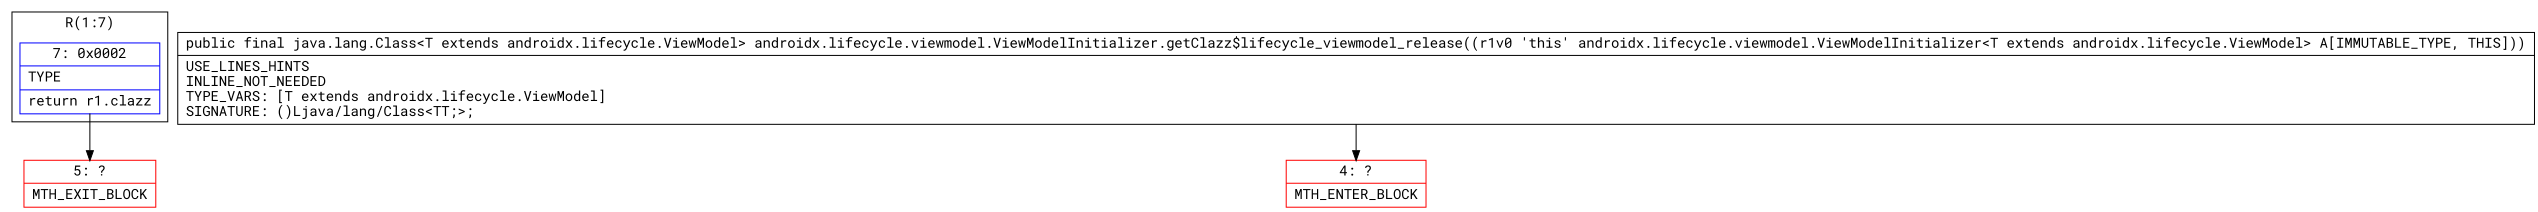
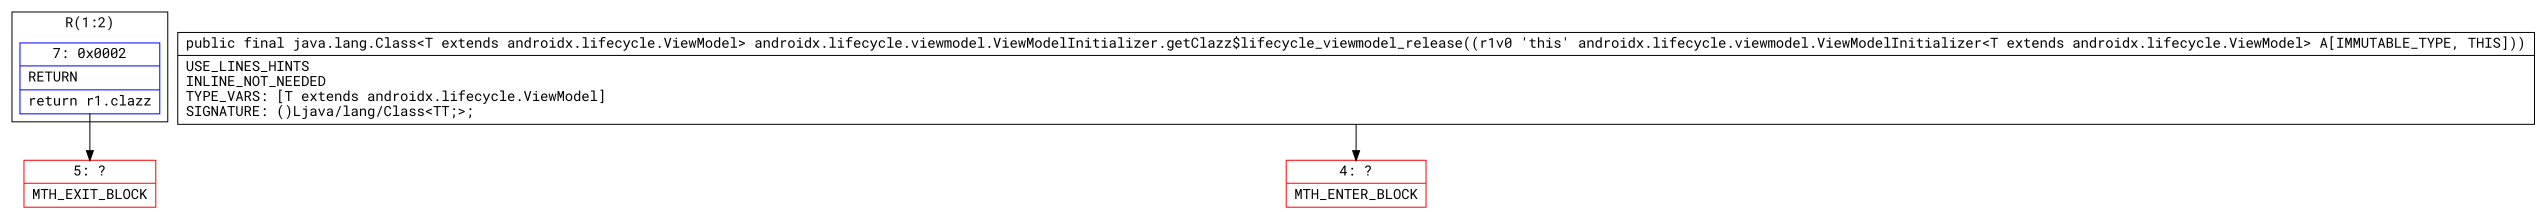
(90, 23) -> (90, 23)
(45, 77) -> (53, 77)
